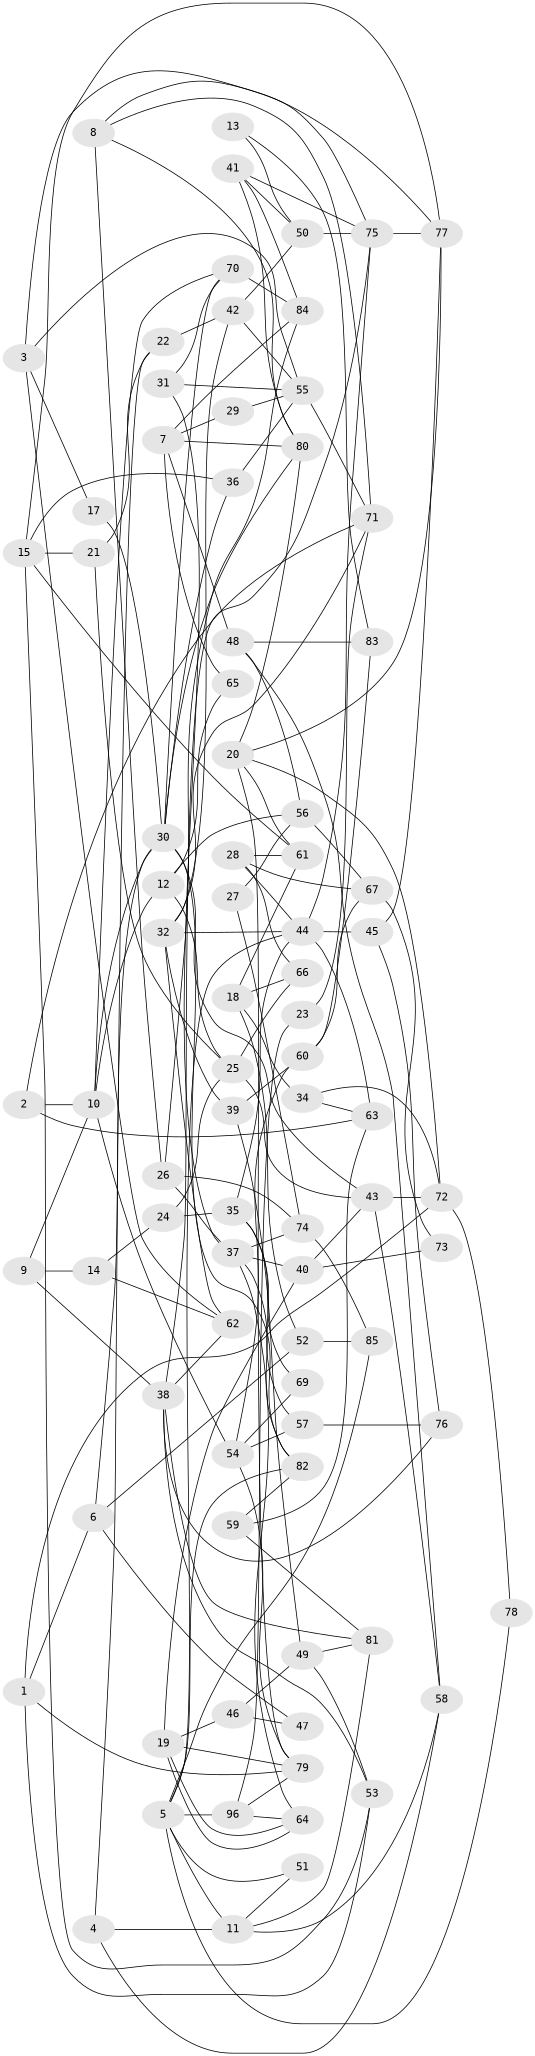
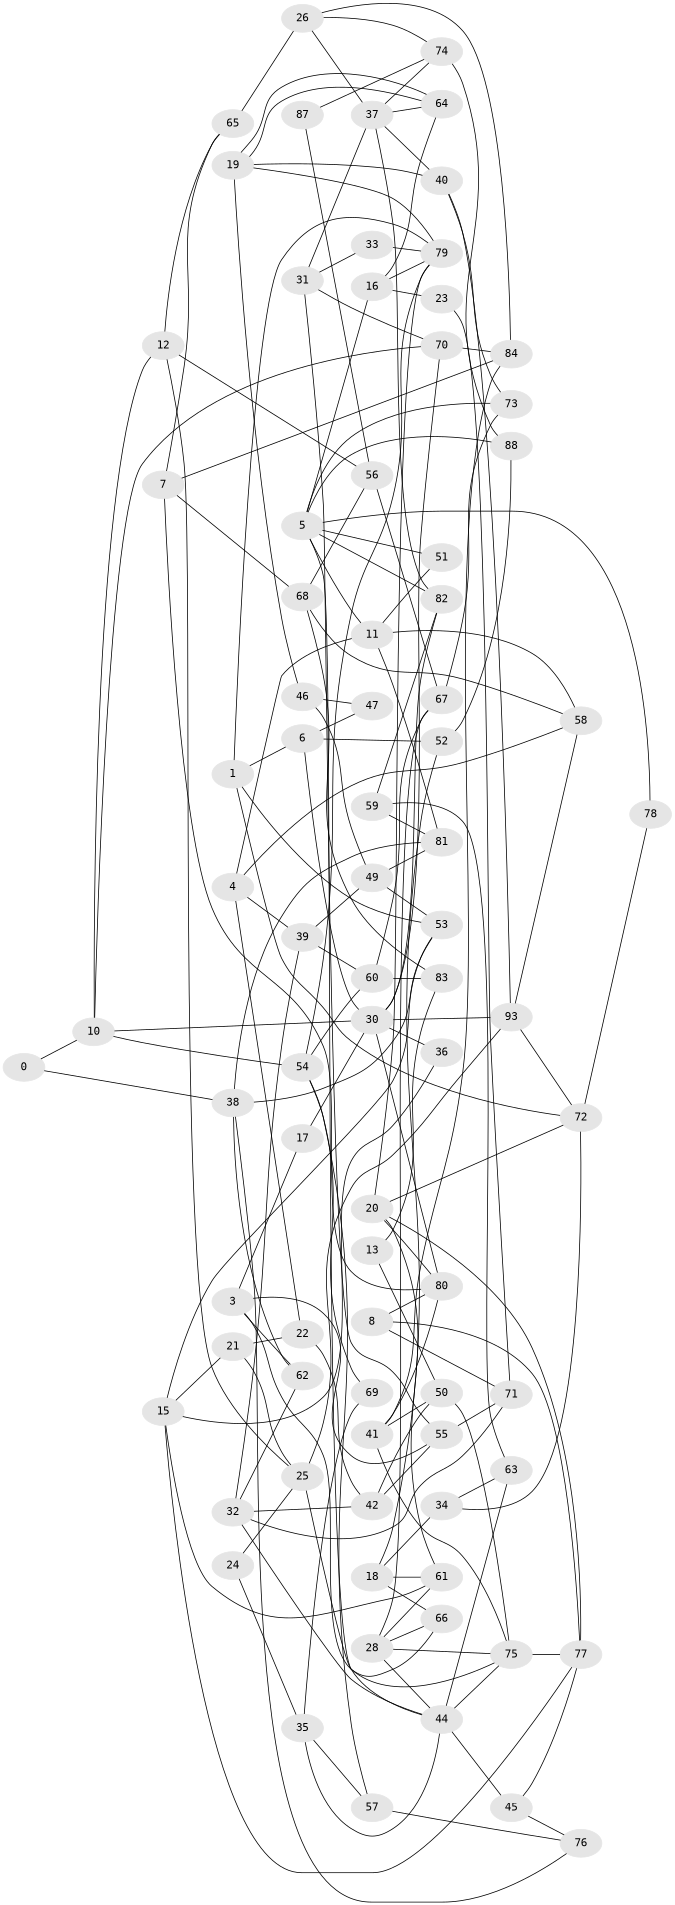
none -> (372, 245)
(233, 412) -> none
none -> (376, 423)
(275, 427) -> none
(243, 603) -> (442, 1651)
(121, 604) -> (268, 71)
(233, 642) -> (302, 597)
(233, 897) -> (302, 115)
none -> (274, 917)
(24, 1105) -> none
(372, 1198) -> (511, 1017)
(24, 1271) -> (24, 1067)
(94, 1271) -> none
(372, 1341) -> (511, 446)
(233, 1815) -> (372, 287)
